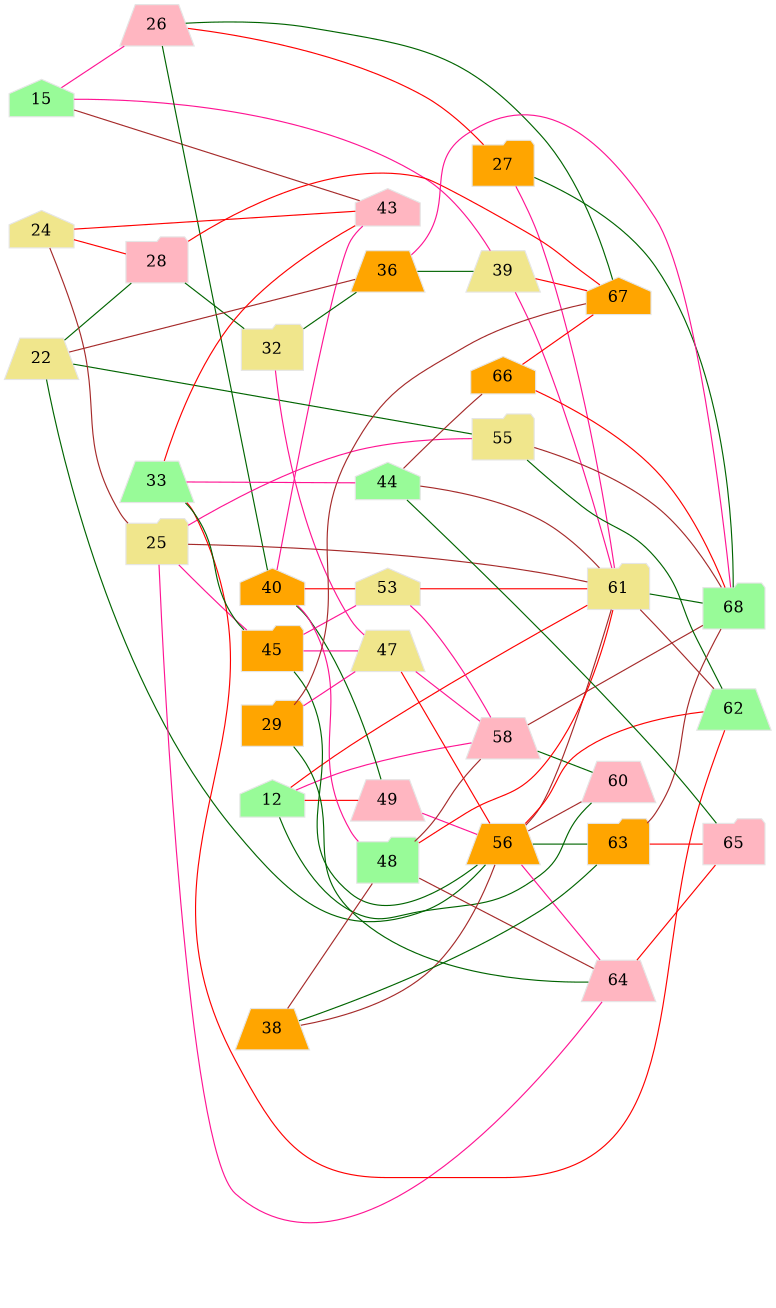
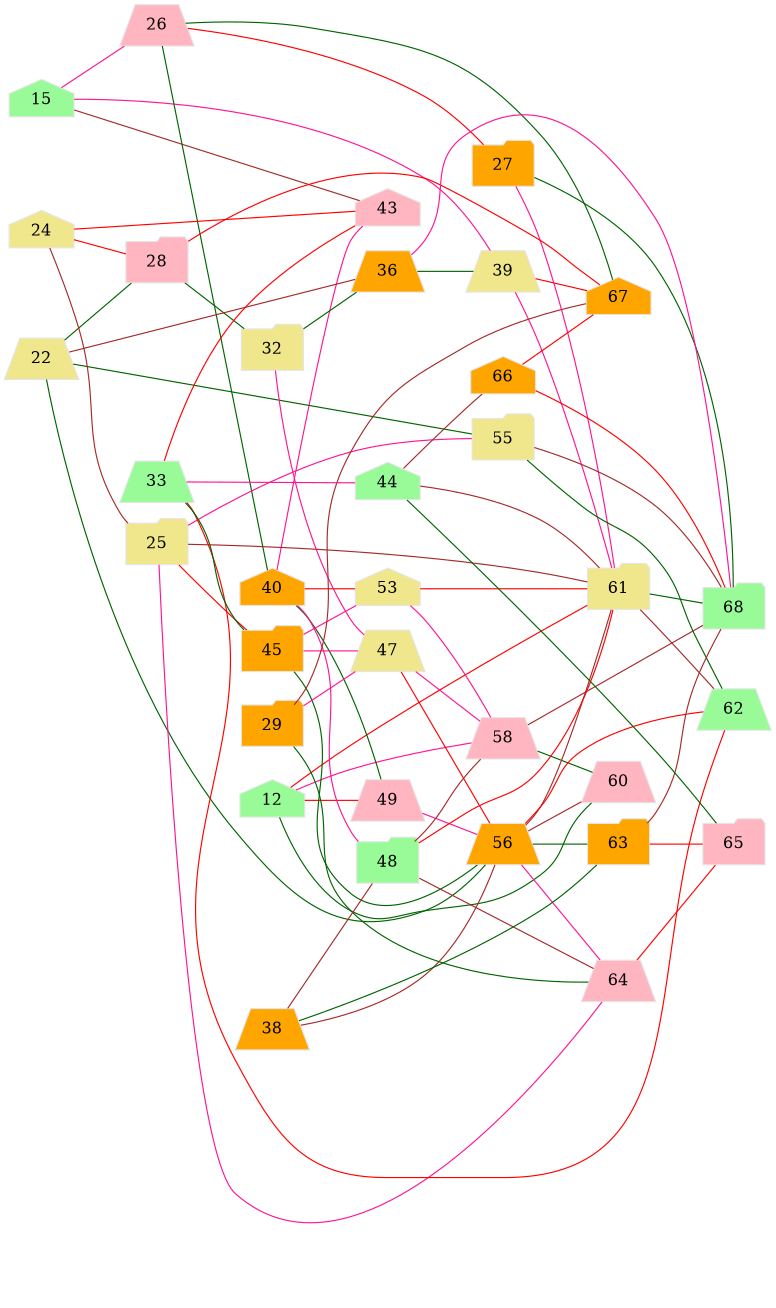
(212, 598) -> (212, 598)
